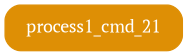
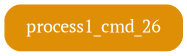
(94, 28) -> (94, 28)
